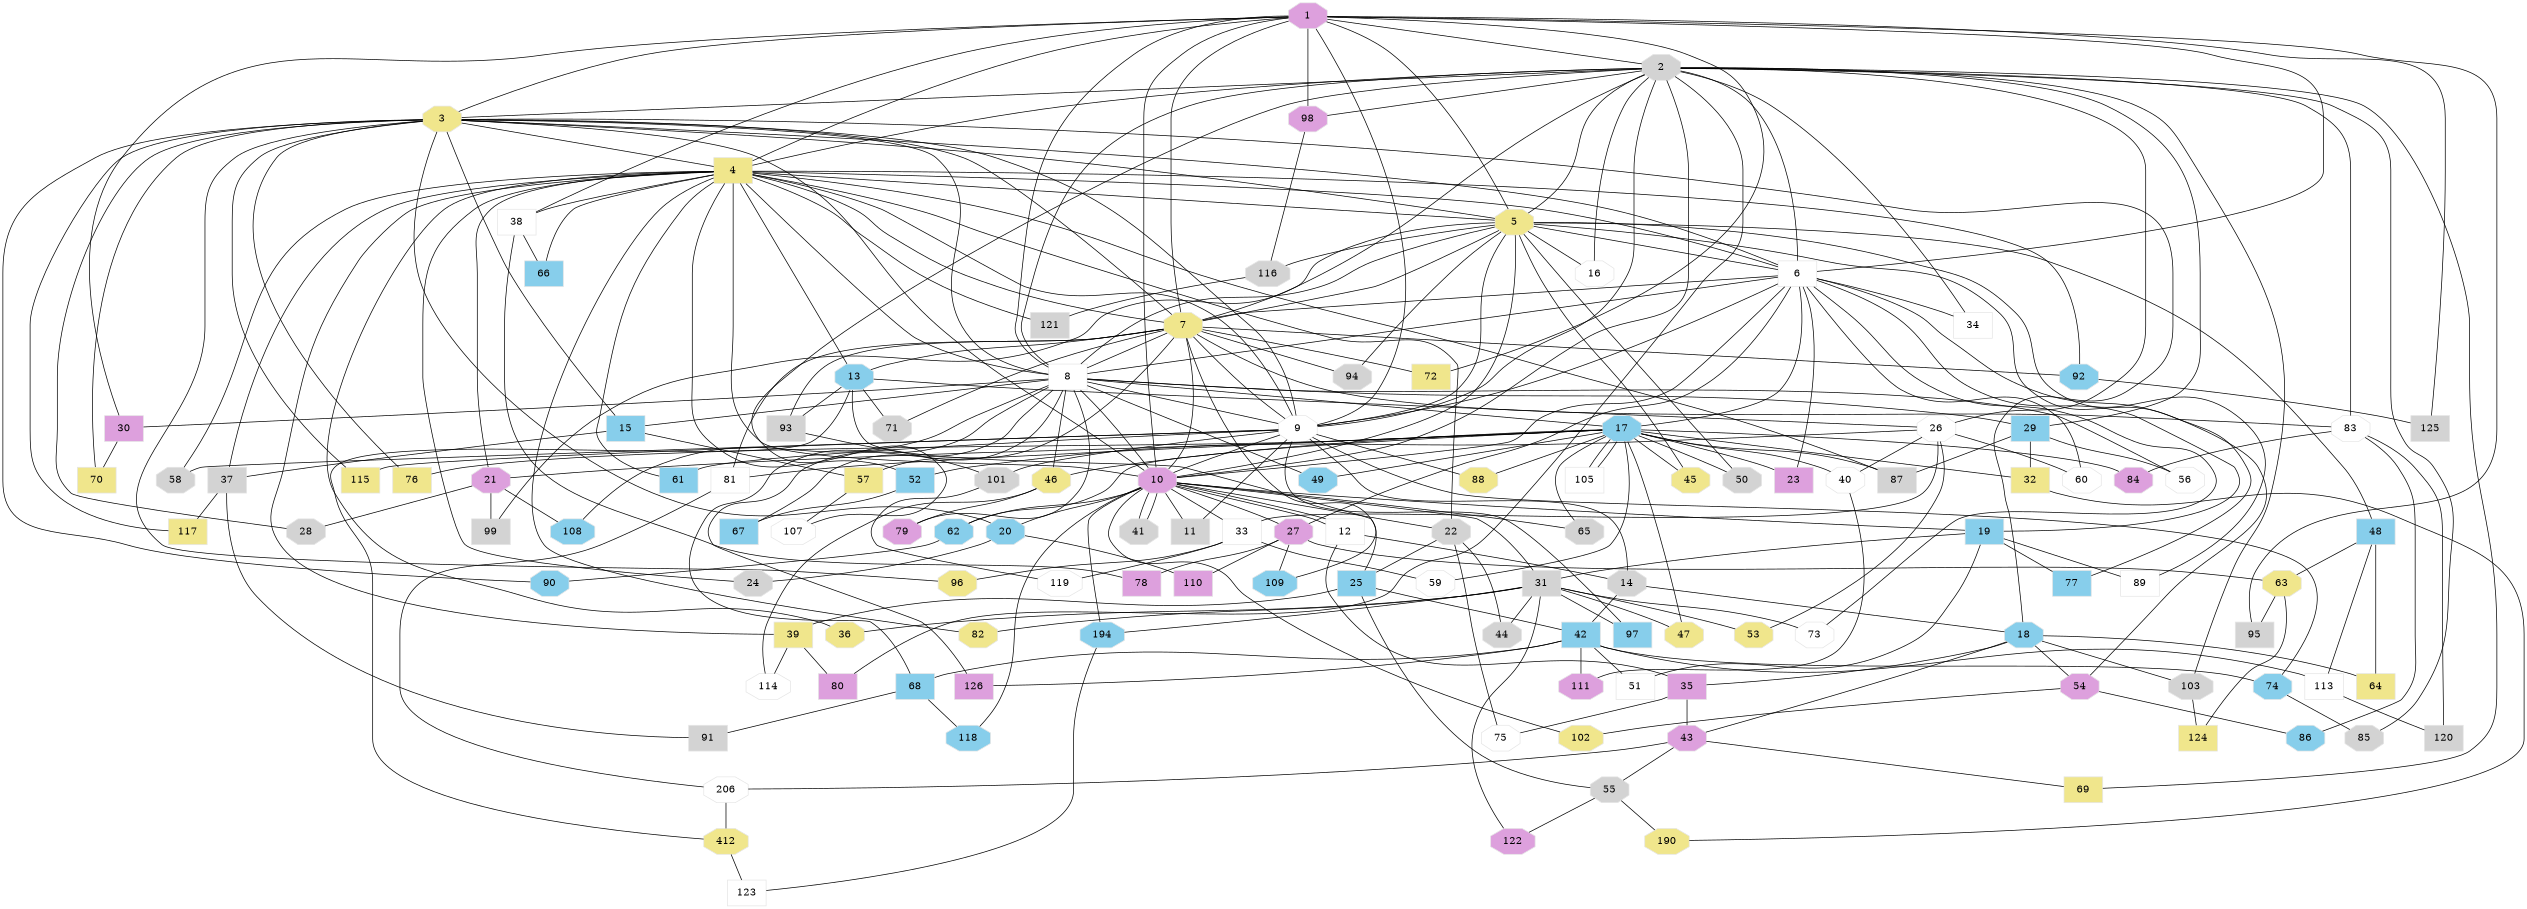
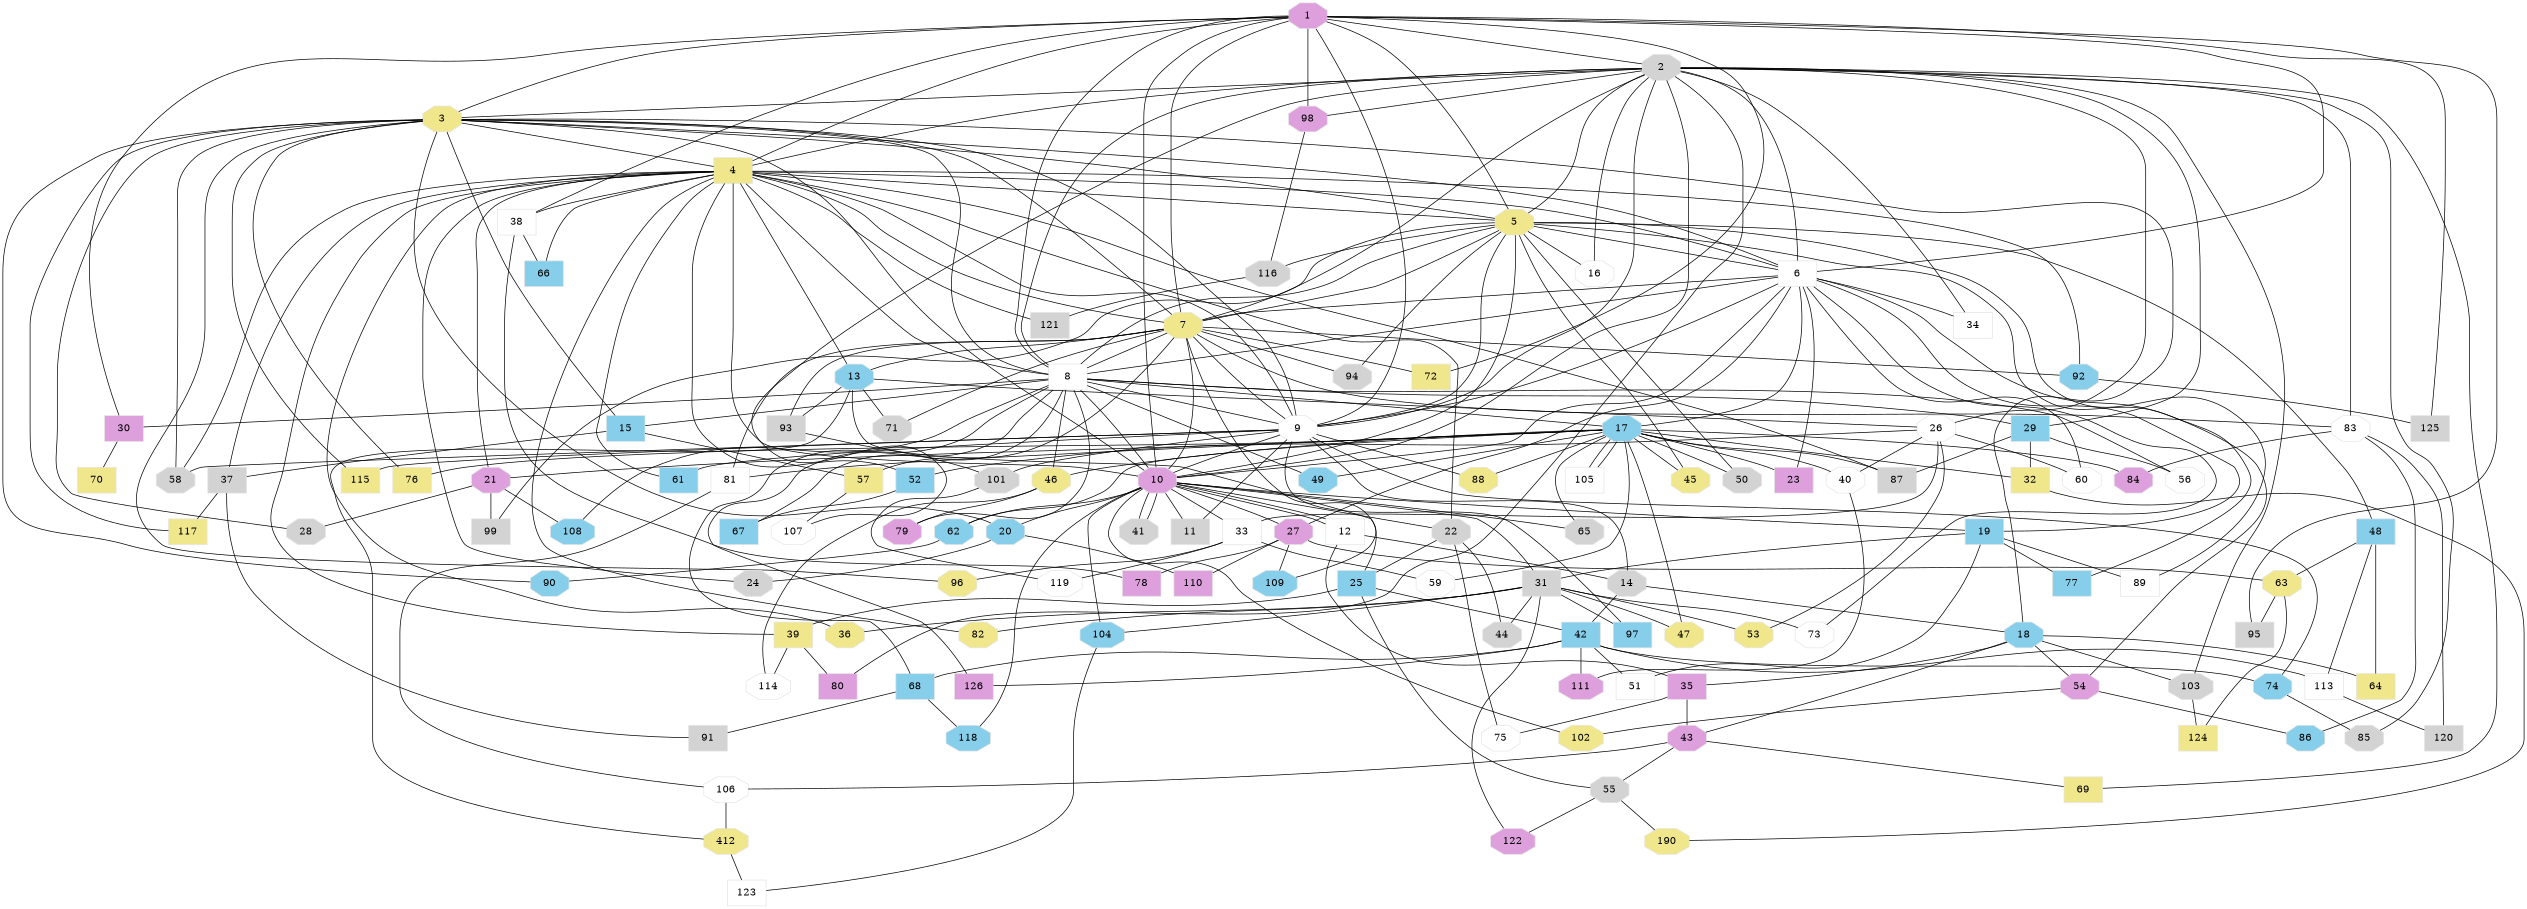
(150, 187) -> (177, 193)
(1102, 635) -> (1102, 635)
(726, 790) -> (726, 790)
